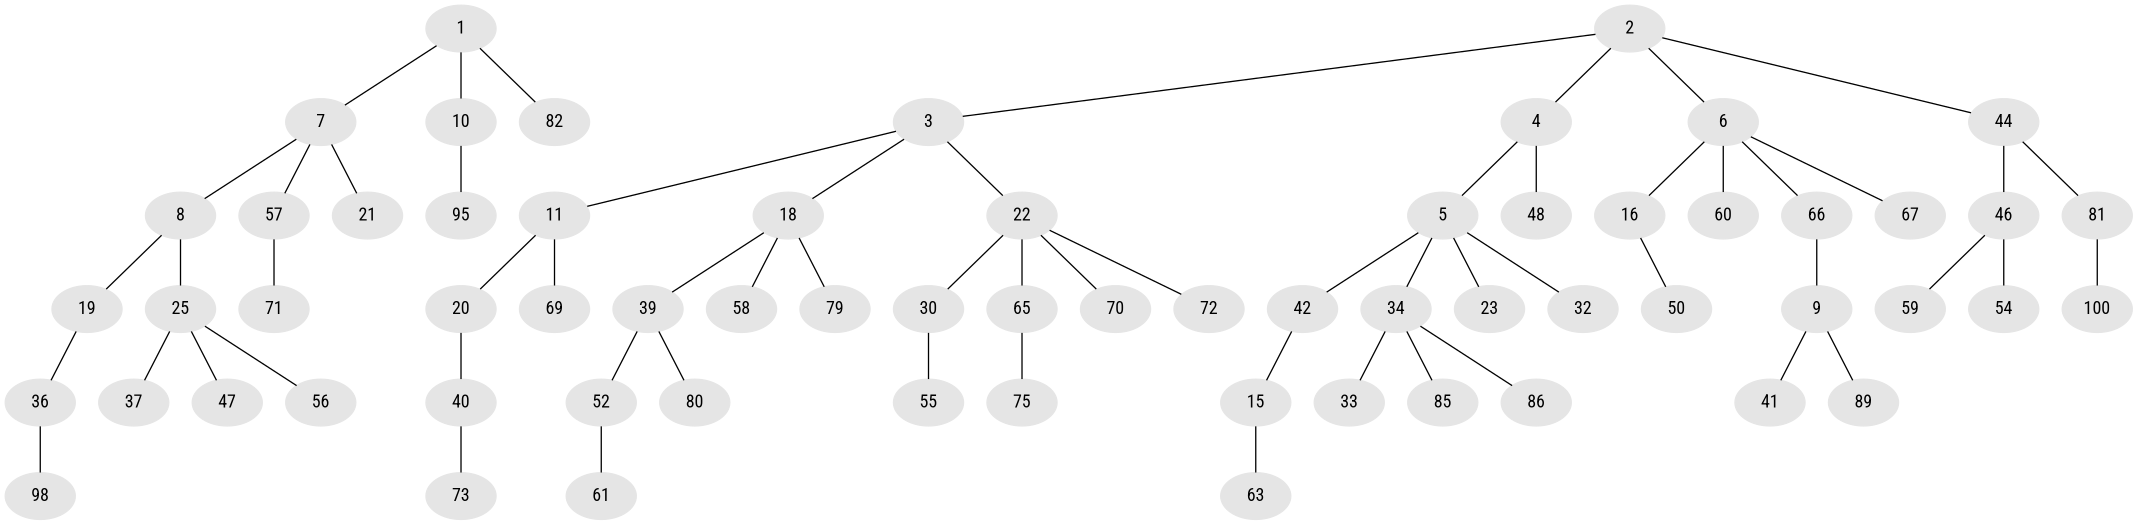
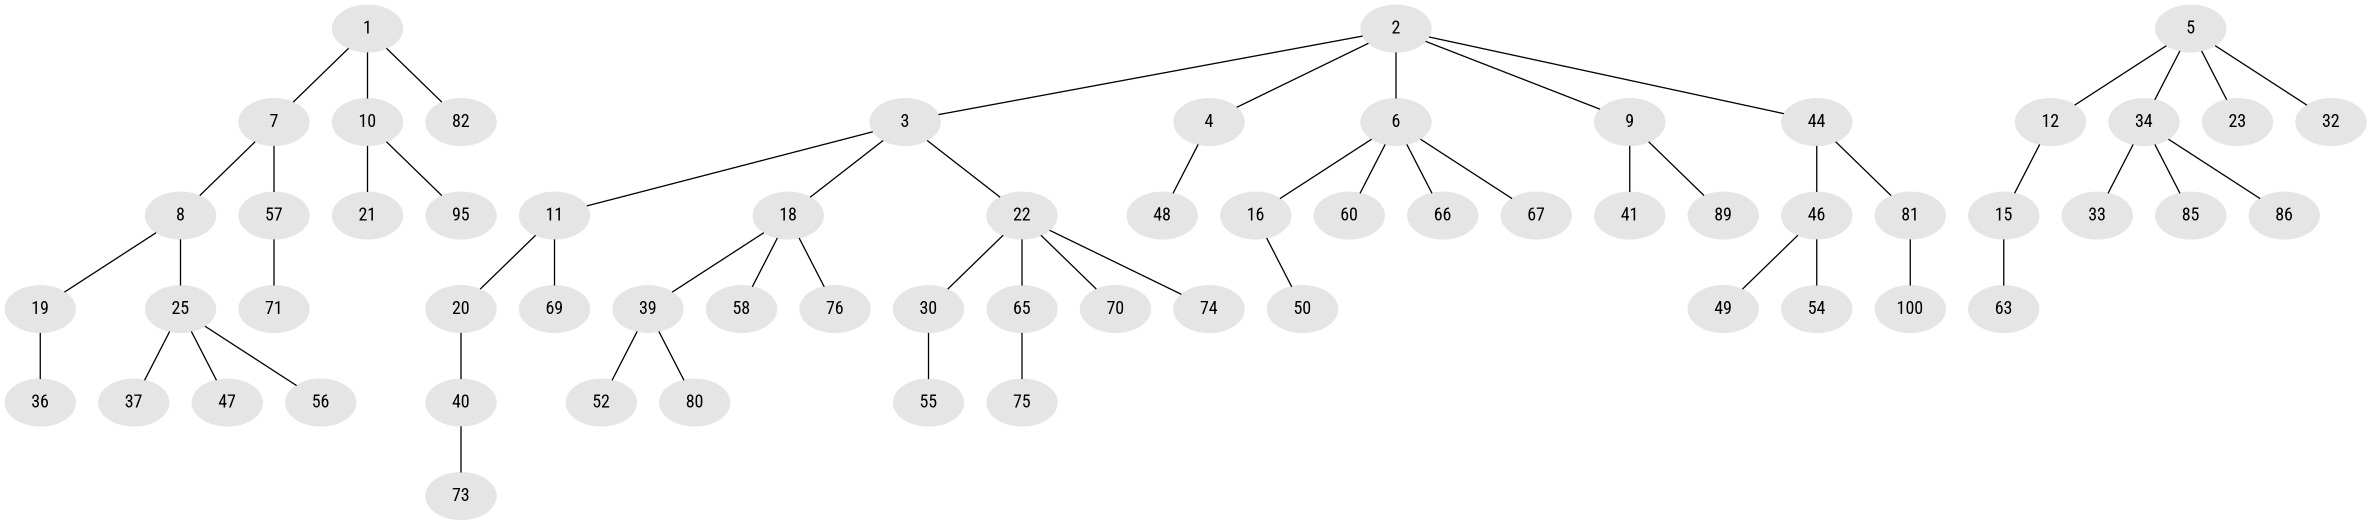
(344, 169) -> (368, 169)
(1490, 169) -> none
(1817, 262) -> (1513, 75)
(835, 309) -> (835, 309)
(1209, 309) -> (1209, 309)
(1303, 309) -> (2051, 122)
(1910, 309) -> (1723, 309)
(40, 496) -> none
(601, 496) -> none
